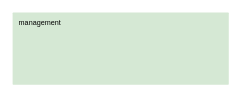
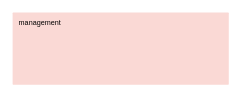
(121, 49) -> (121, 49)
